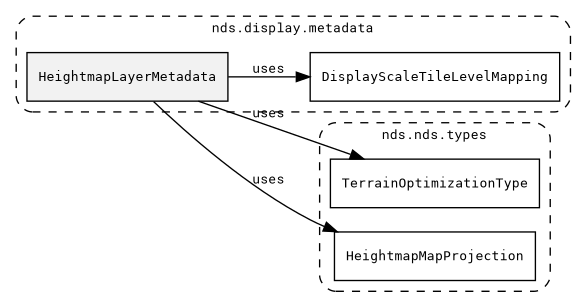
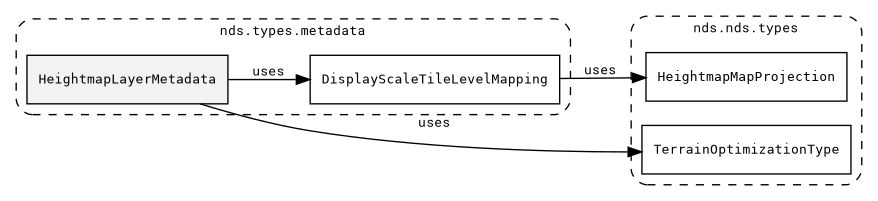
(293, 29) -> (293, 32)
(234, 171) -> (596, 78)
